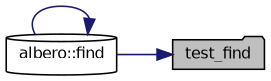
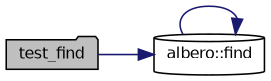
(137, 55) -> (118, 55)
